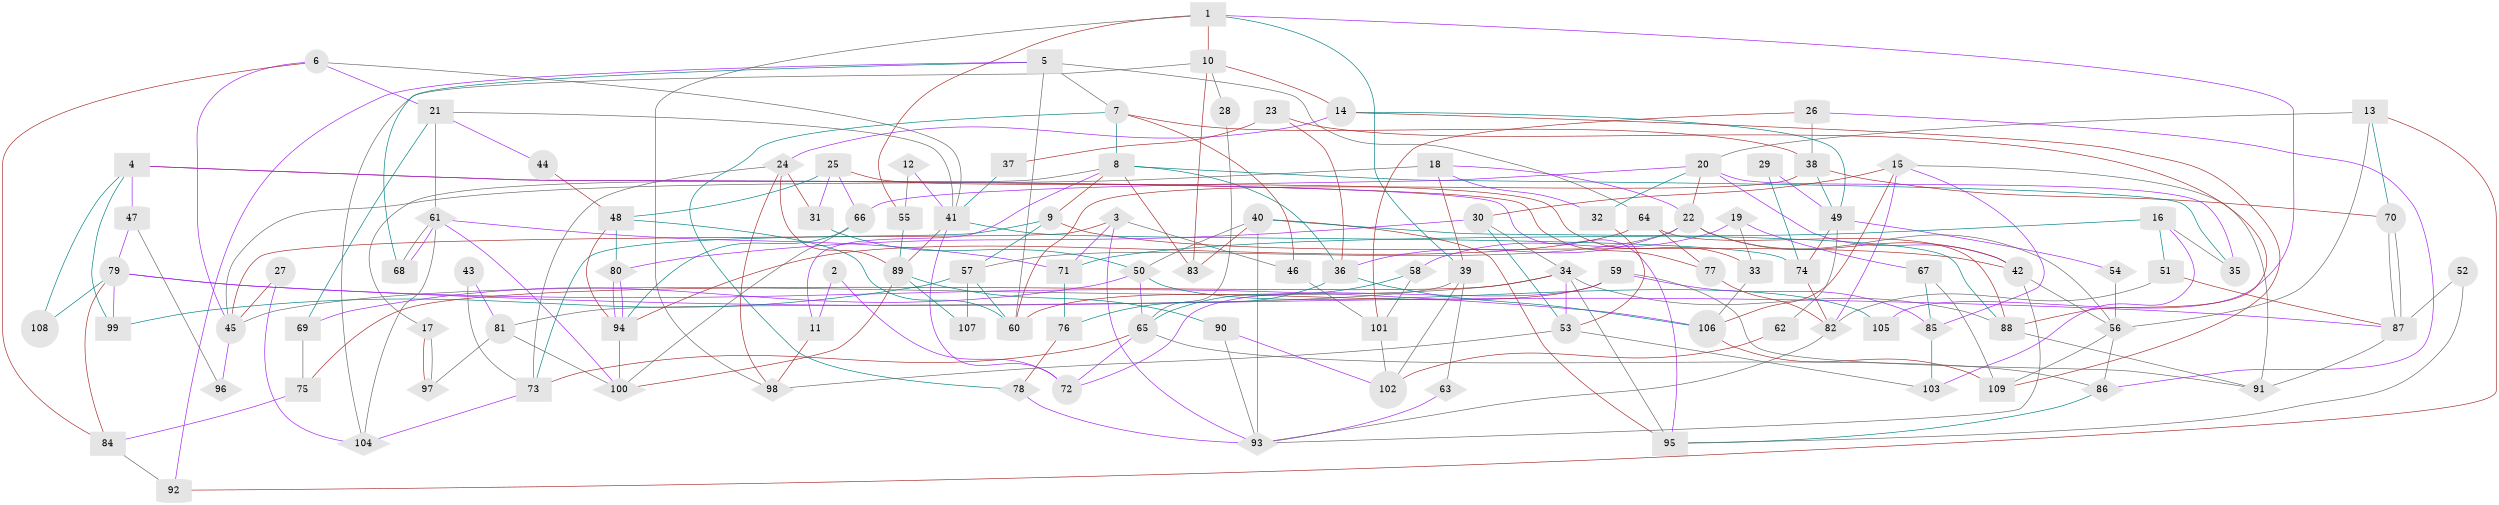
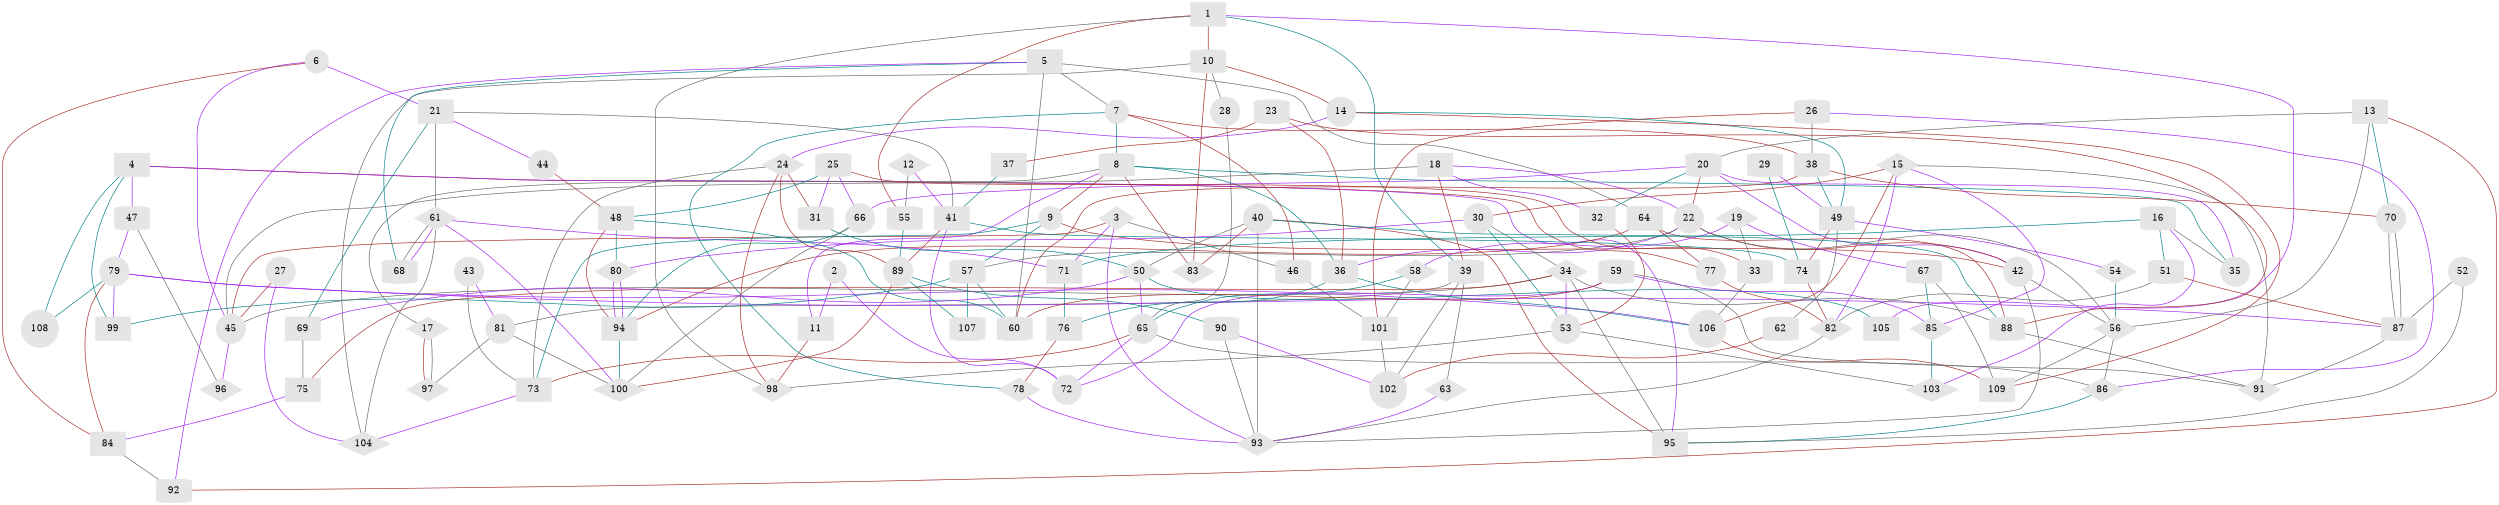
(656, 90) -> none
